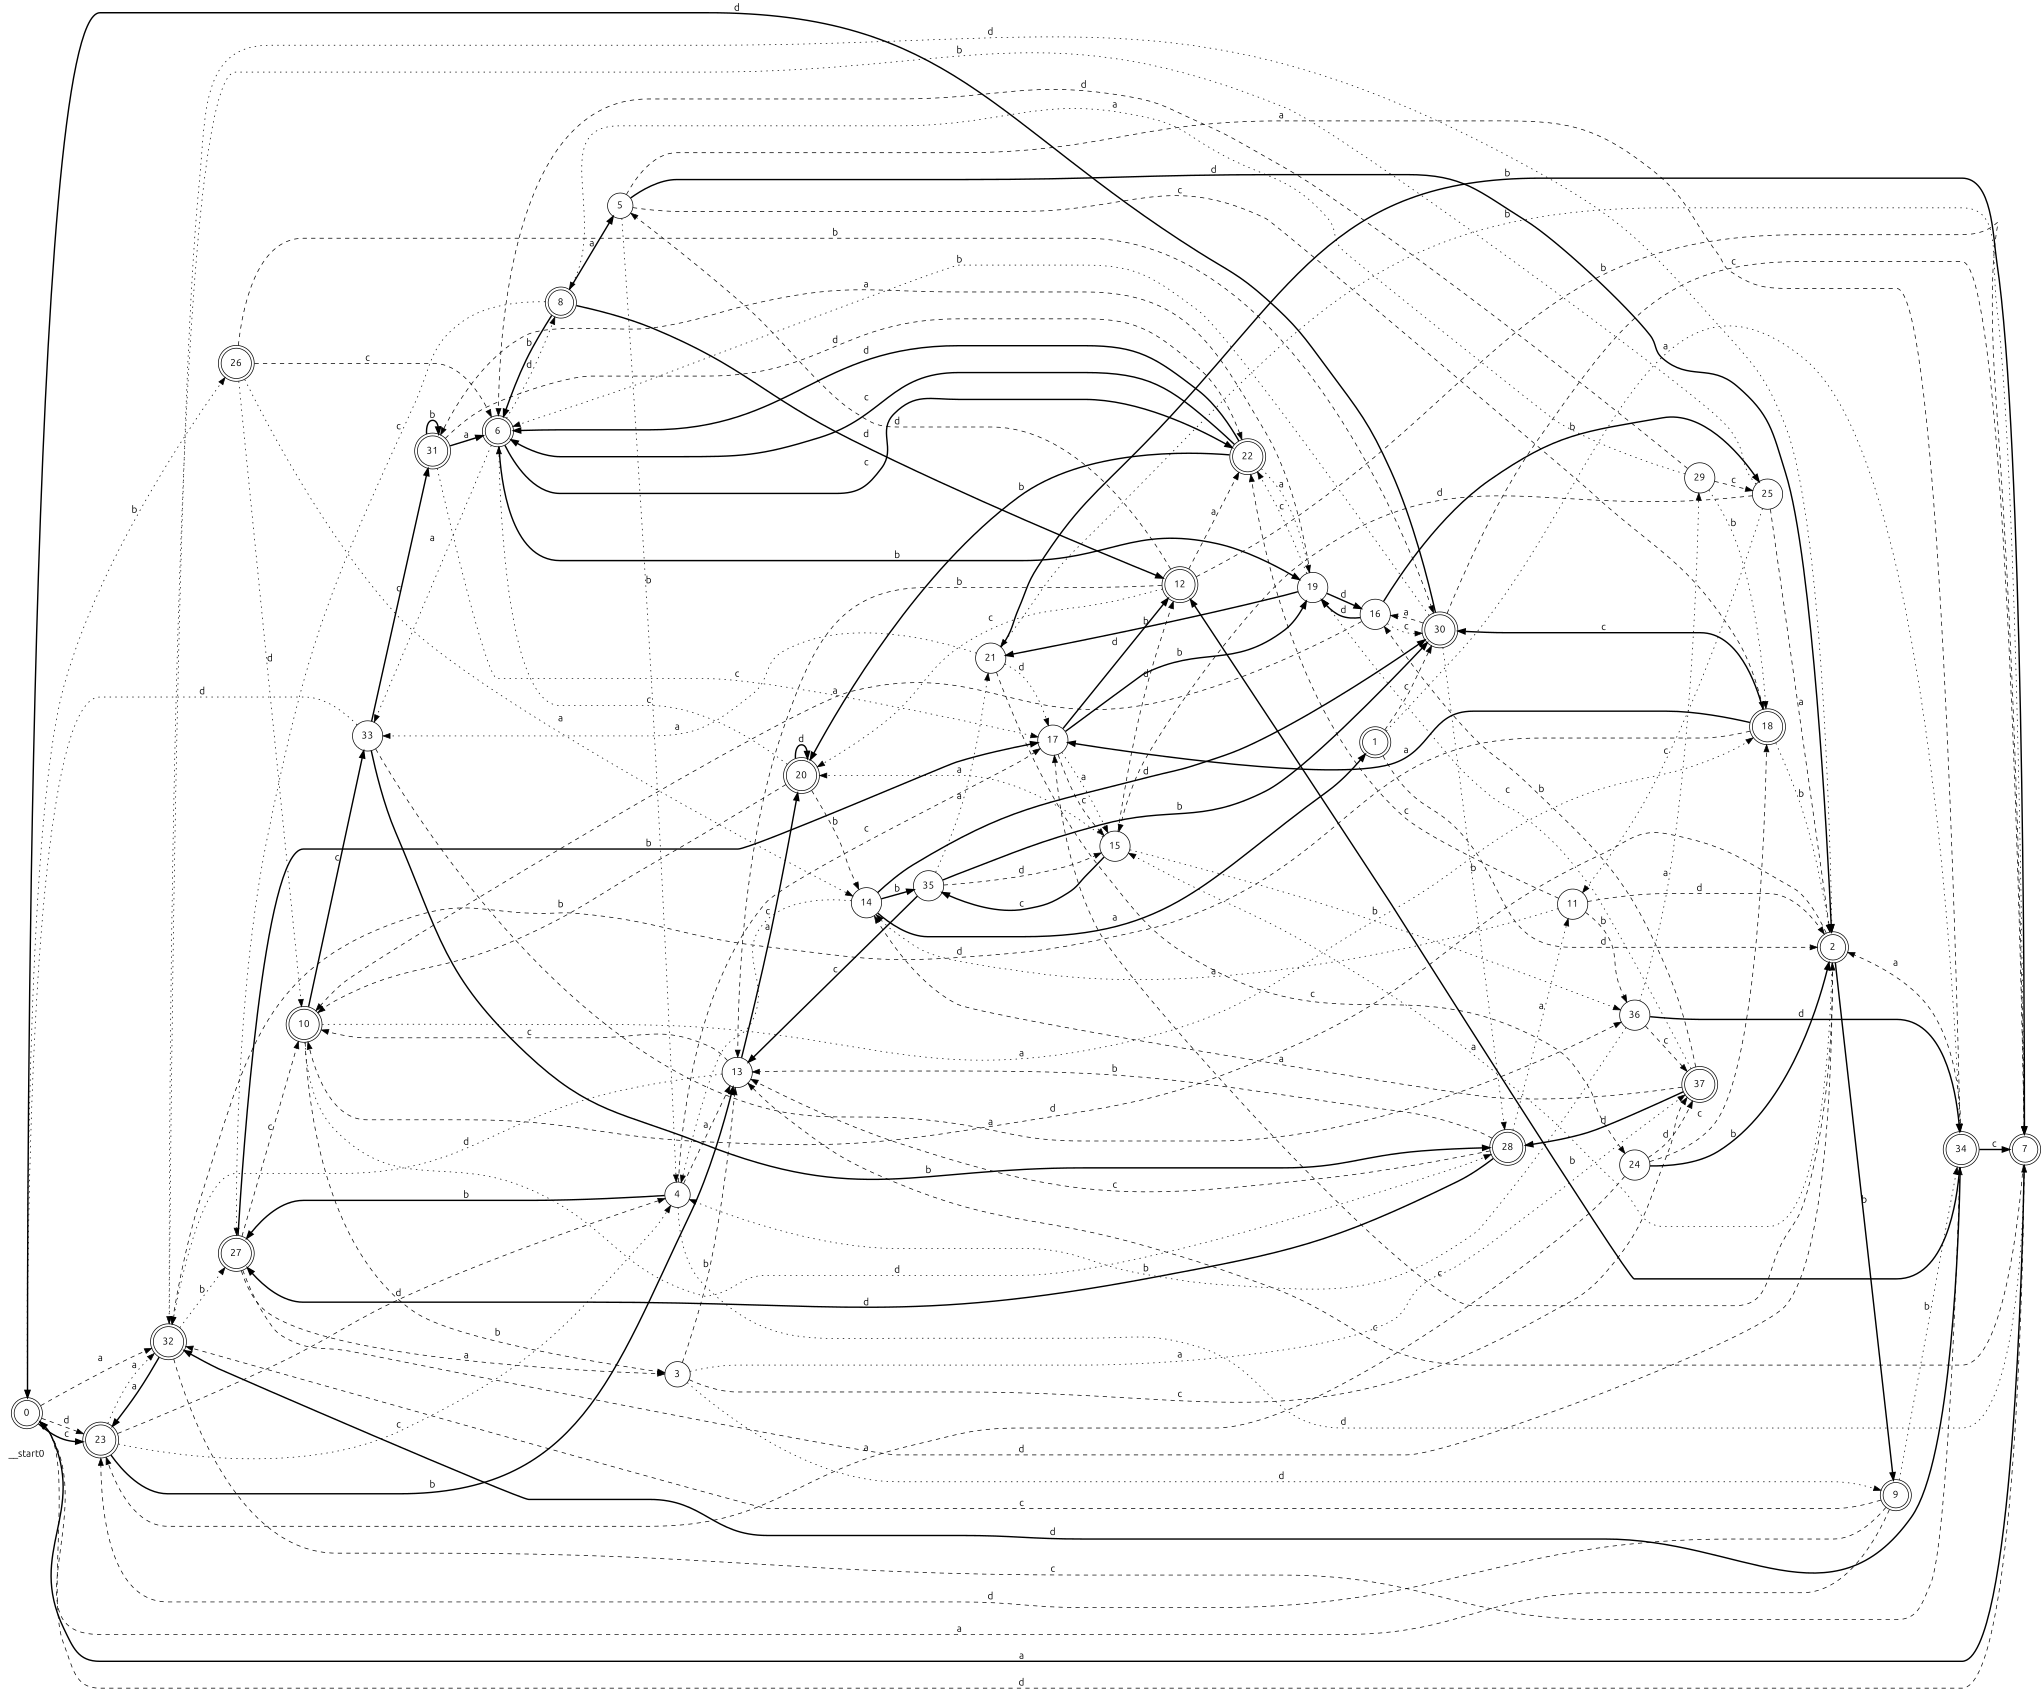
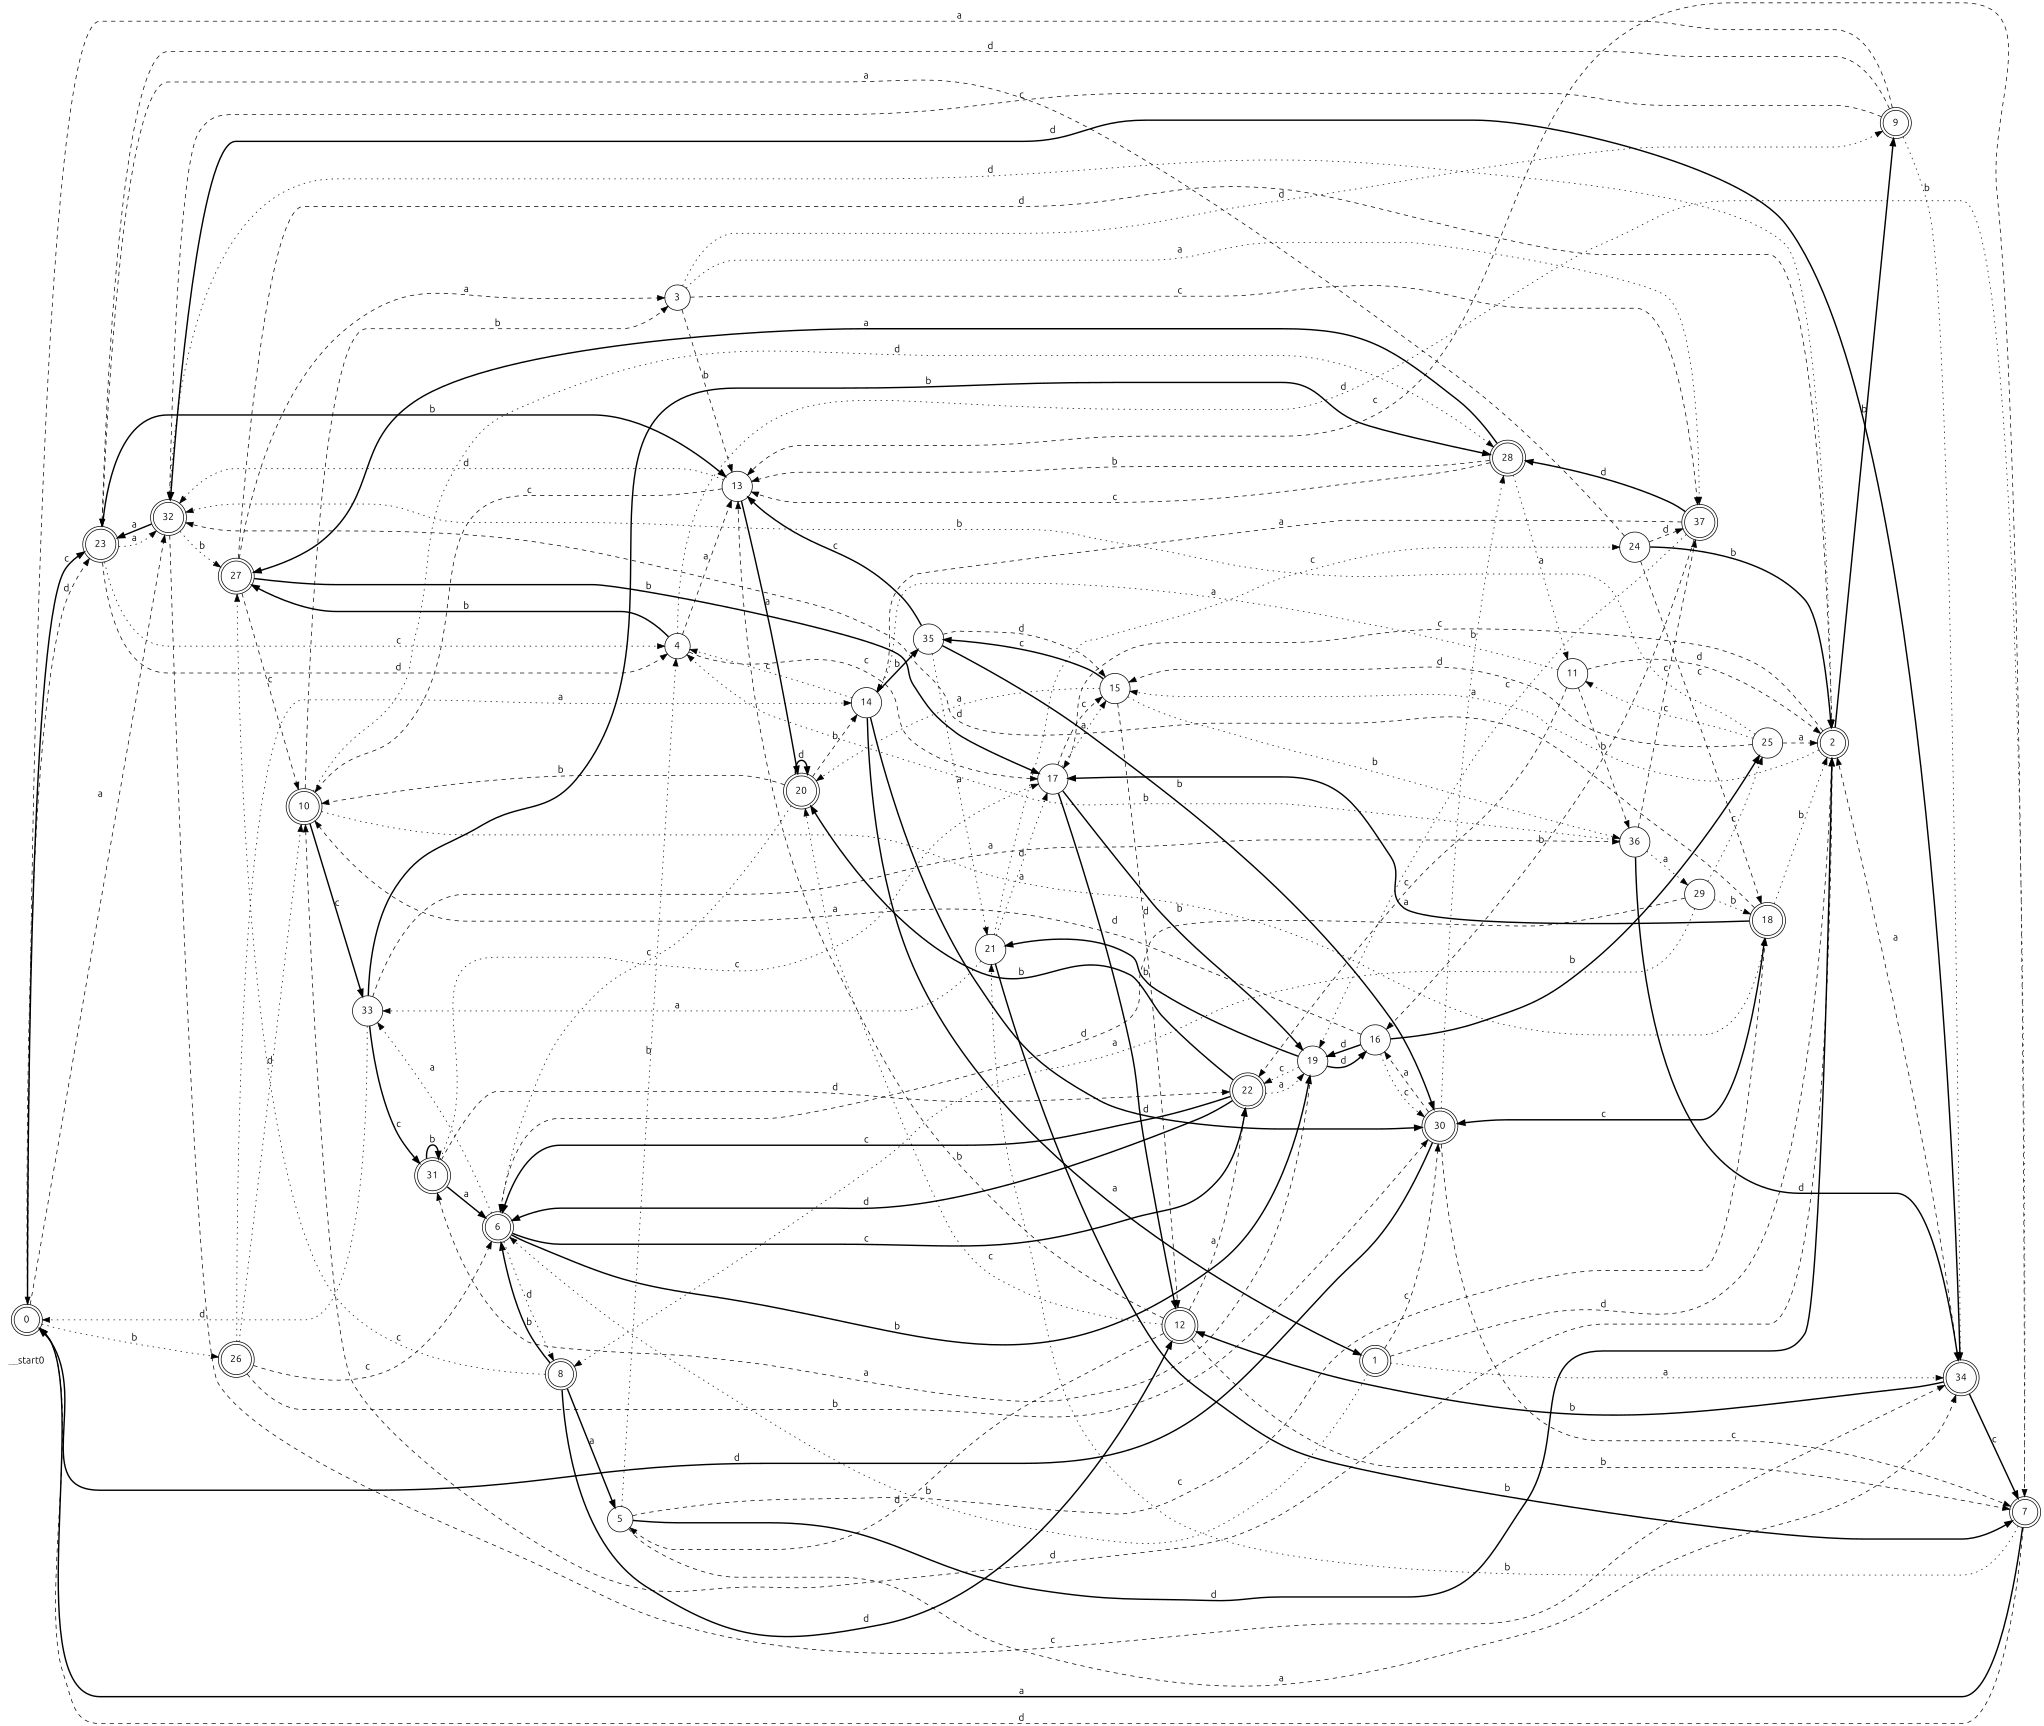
(1042, 265) -> (940, 1505)
(1730, 485) -> (1738, 821)
(1240, 981) -> (1196, 611)
(866, 1303) -> (866, 323)
